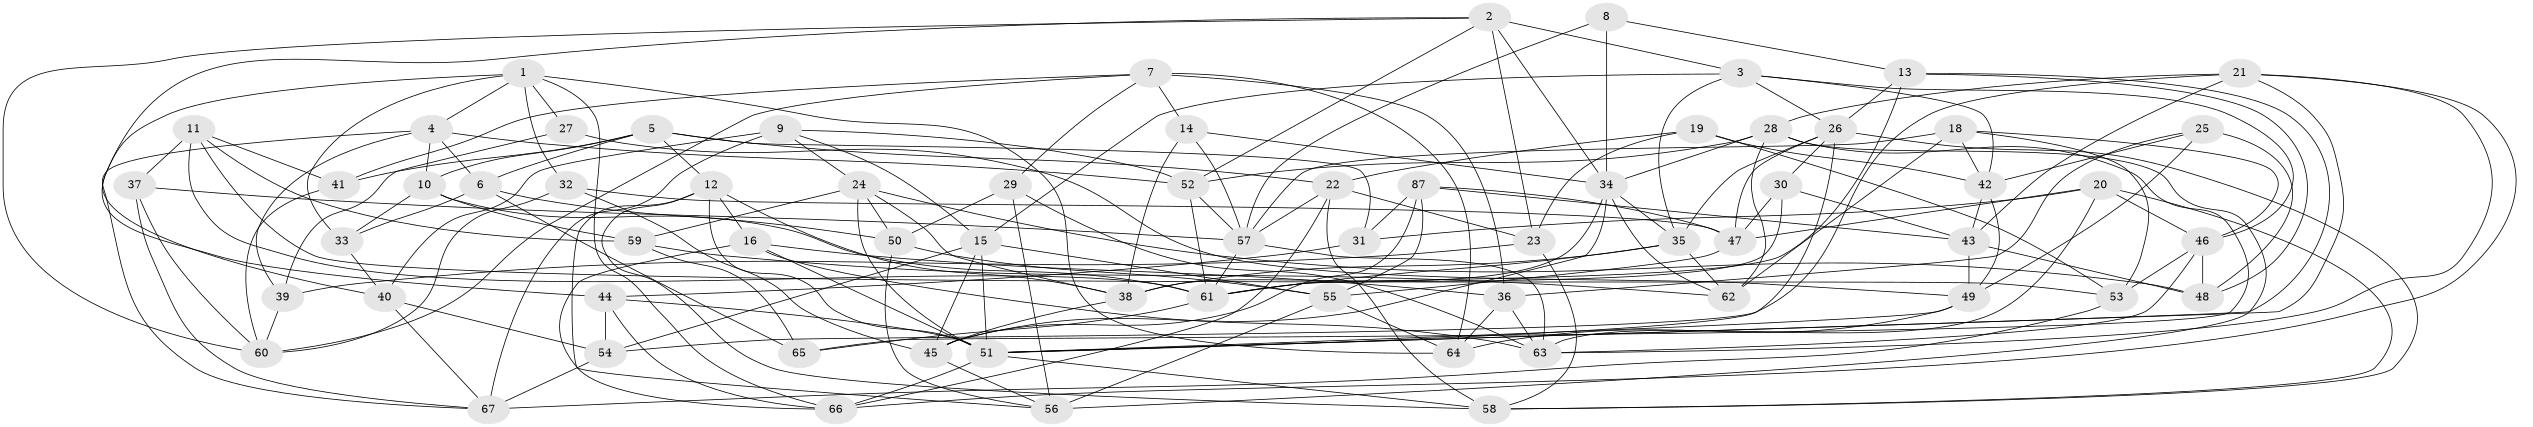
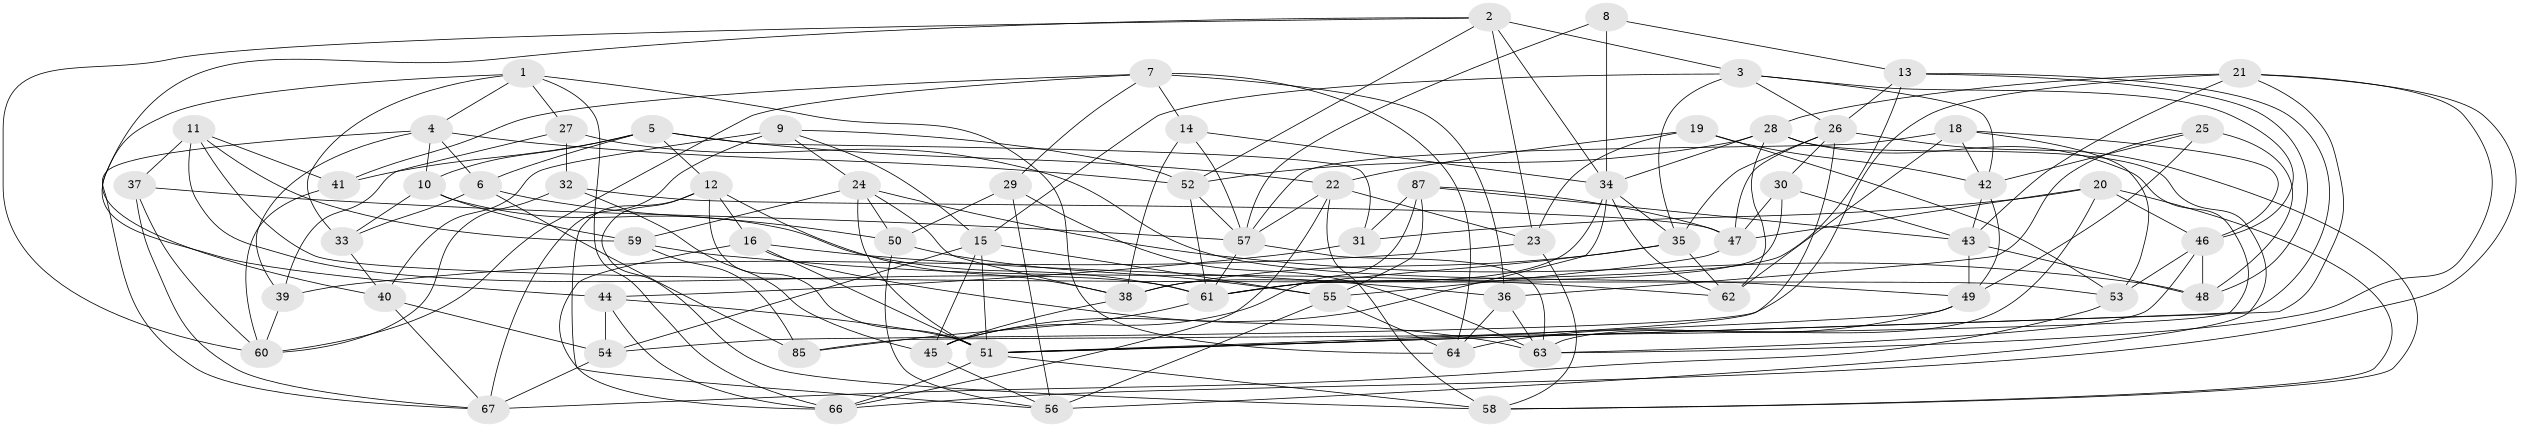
(534, 132) -> (566, 159)
(799, 354) -> (799, 354)
